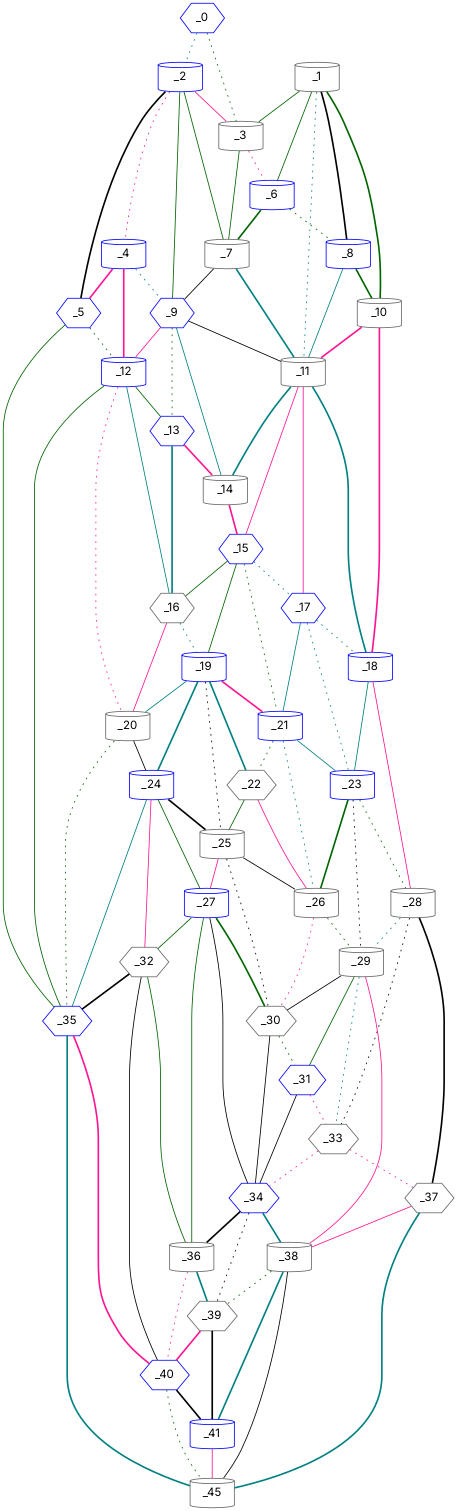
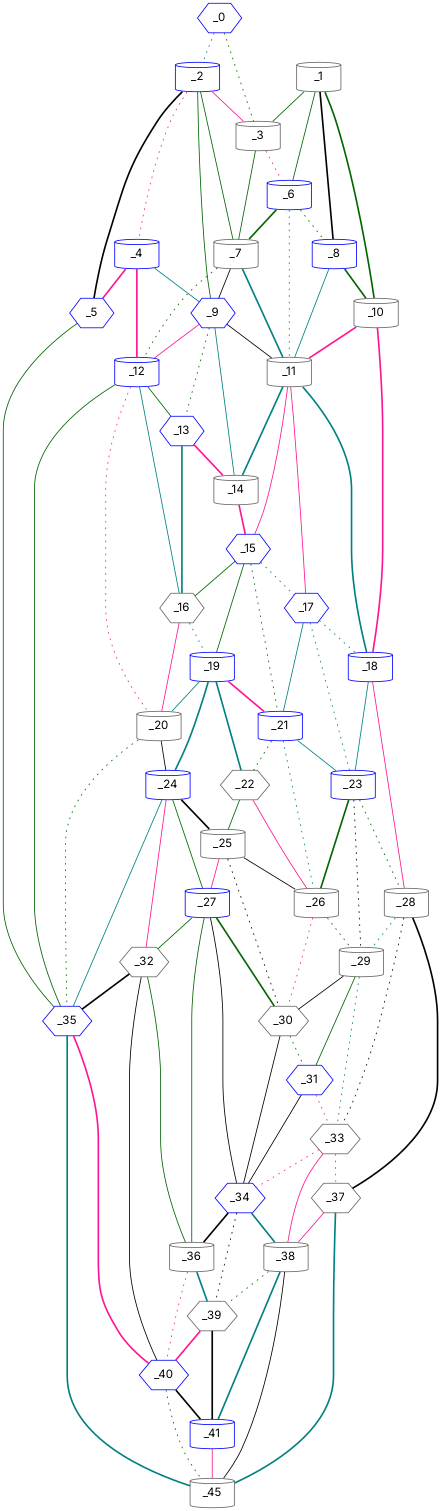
(310, 218) -> (289, 284)
(148, 284) -> (177, 285)
(101, 343) -> (175, 308)
(213, 756) -> none
(382, 1123) -> (299, 1195)
